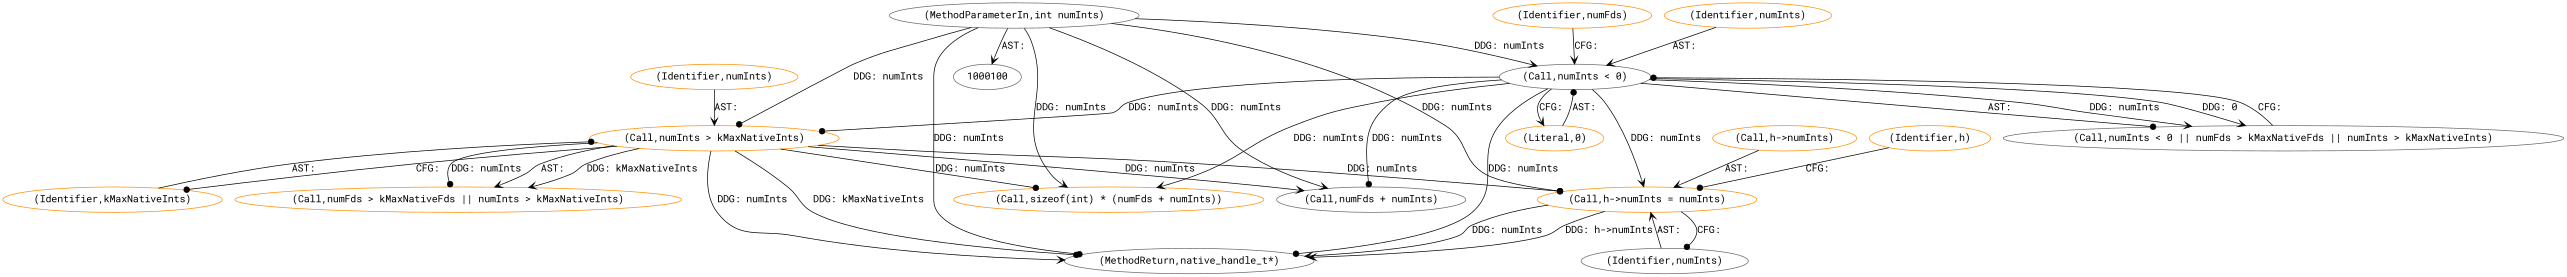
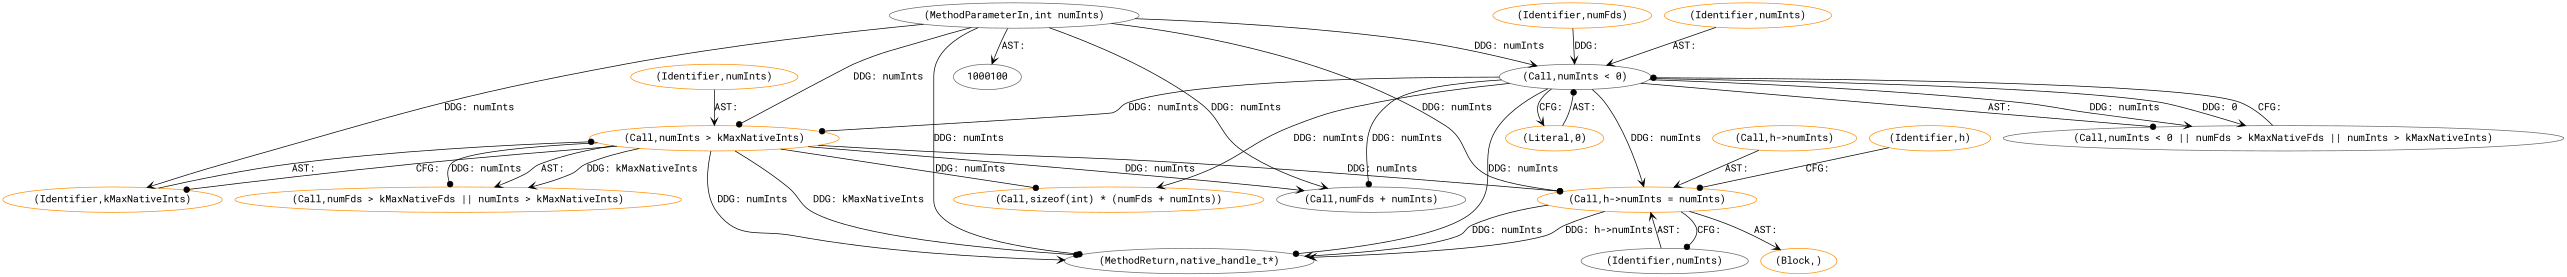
(1589, 46) -> (1589, 46)
(1035, 109) -> (534, 82)
none -> (1799, 261)
